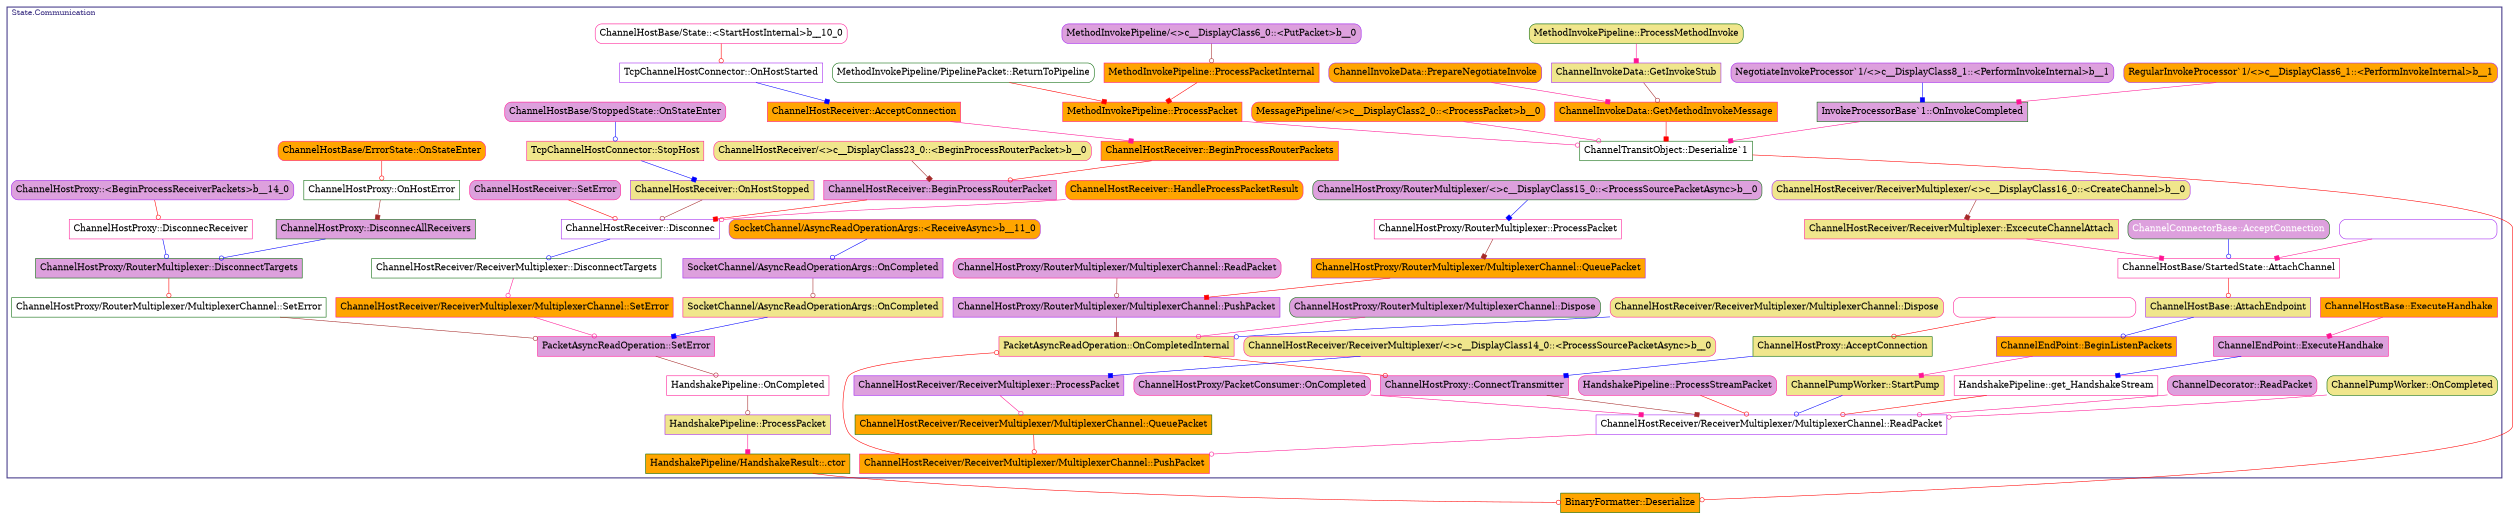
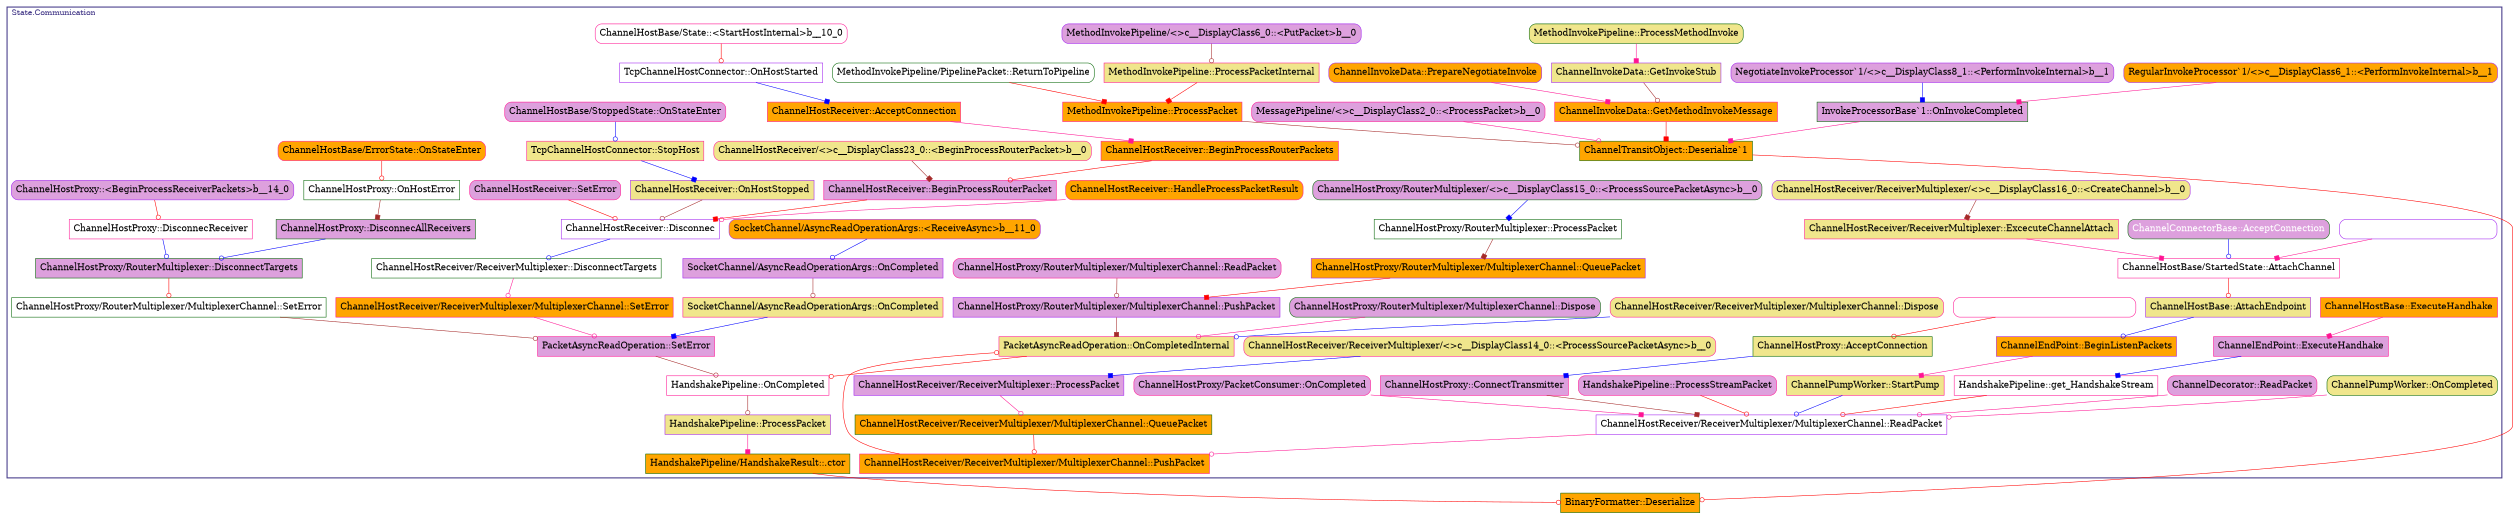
(1212, 73) -> (1212, 73)
(1398, 112) -> (1398, 112)
(1409, 134) -> (1409, 134)
(1666, 151) -> (1666, 151)
(1498, 229) -> (1498, 229)
(1293, 366) -> (930, 366)
